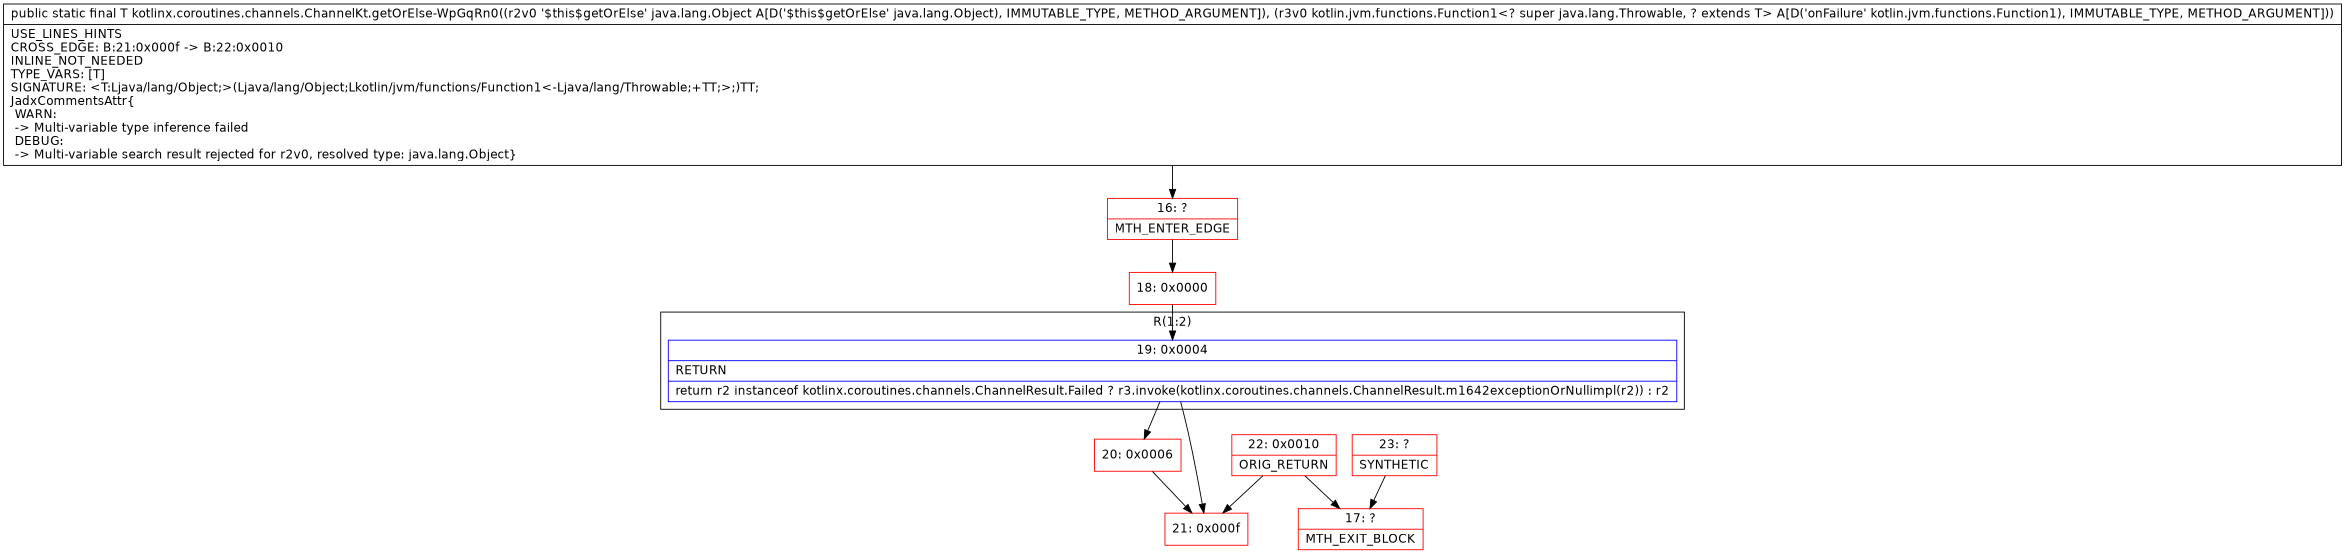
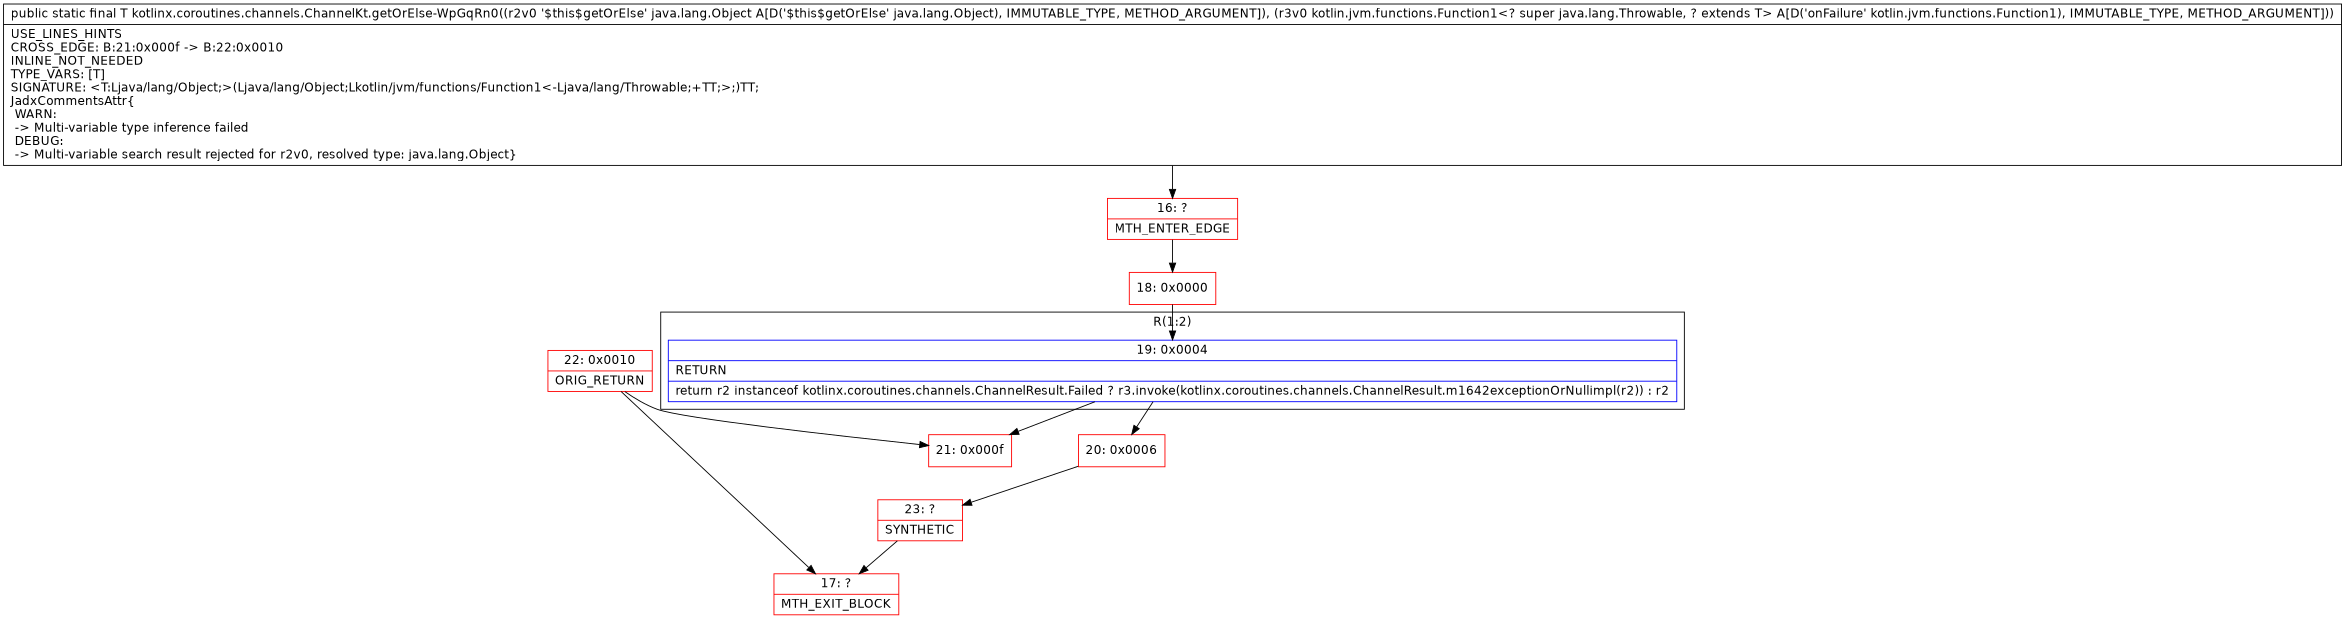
(1169, 489) -> (1025, 484)
